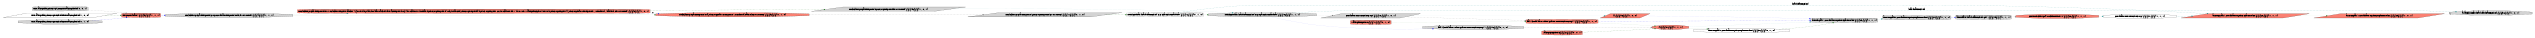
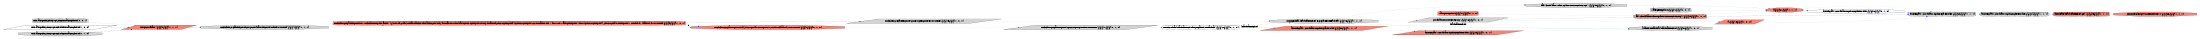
(141, 15) -> (159, 27)
(2140, 16) -> none
(1983, 17) -> (2081, 14)
(1562, 33) -> (1671, 10)
